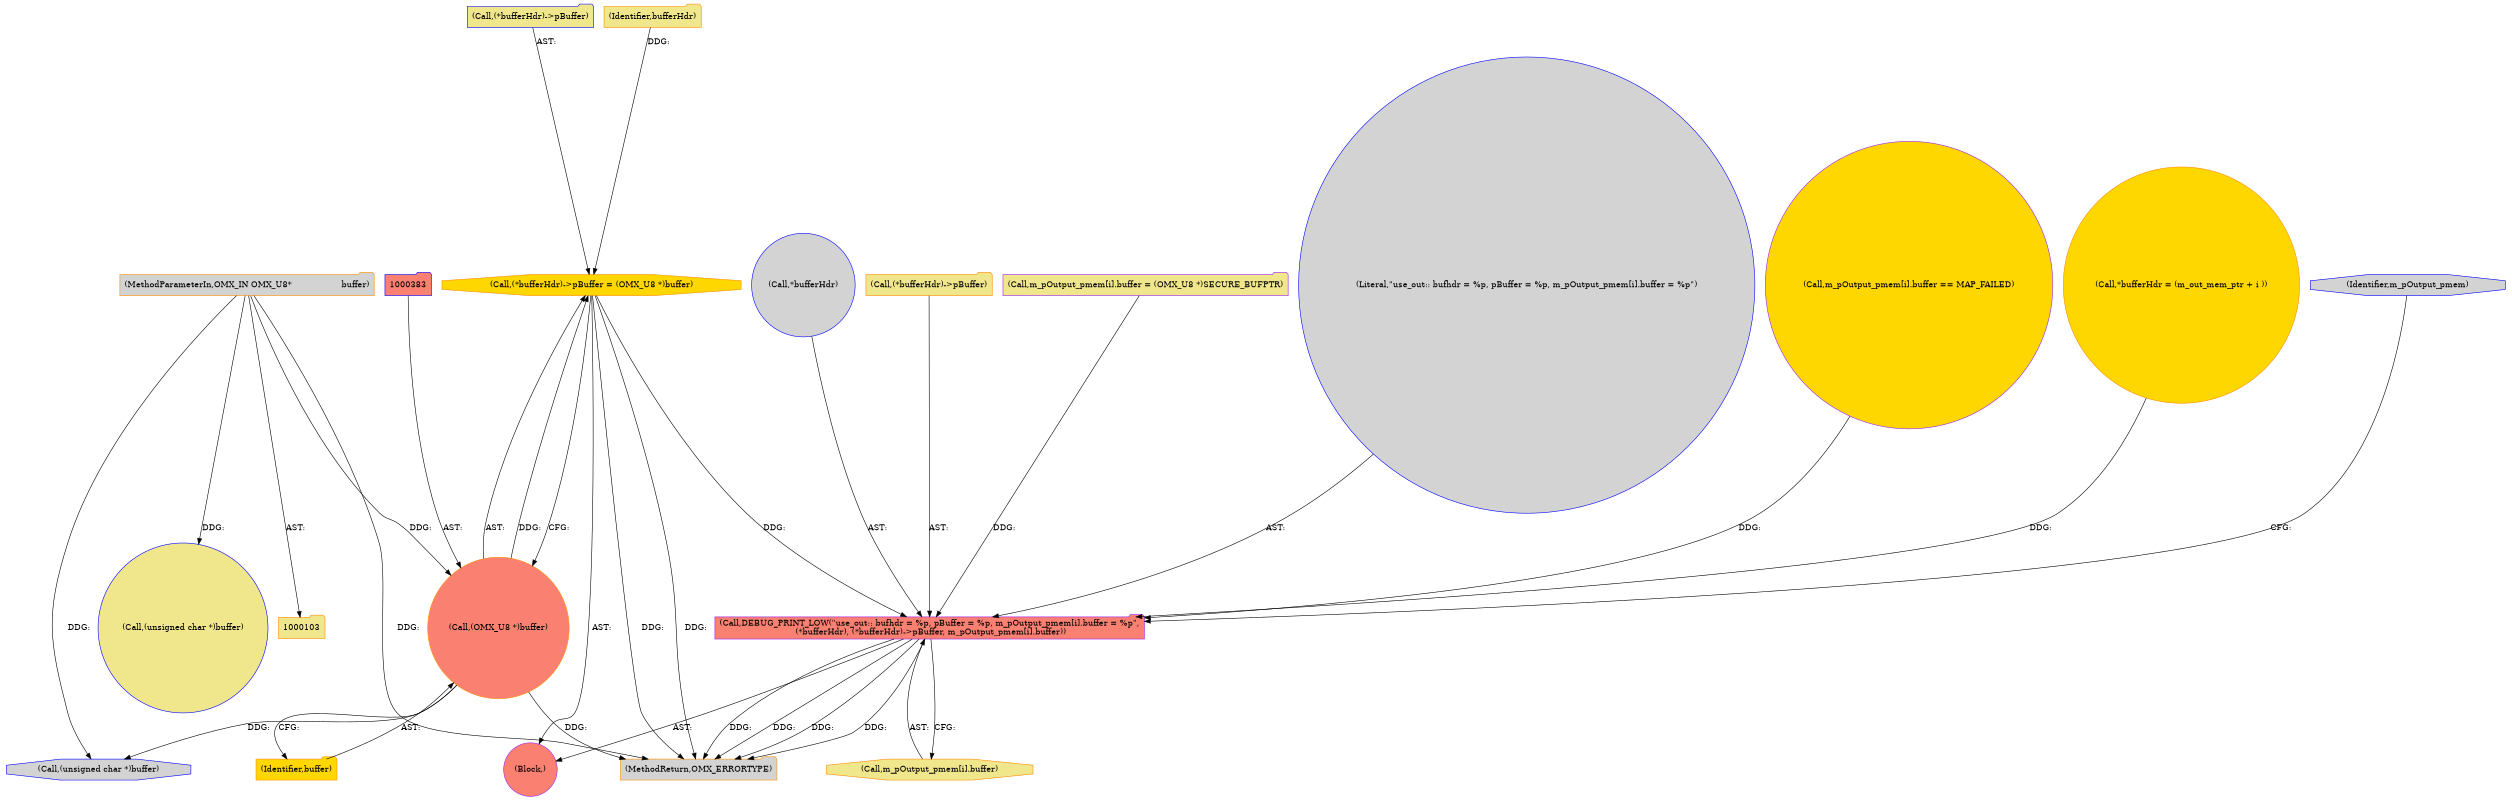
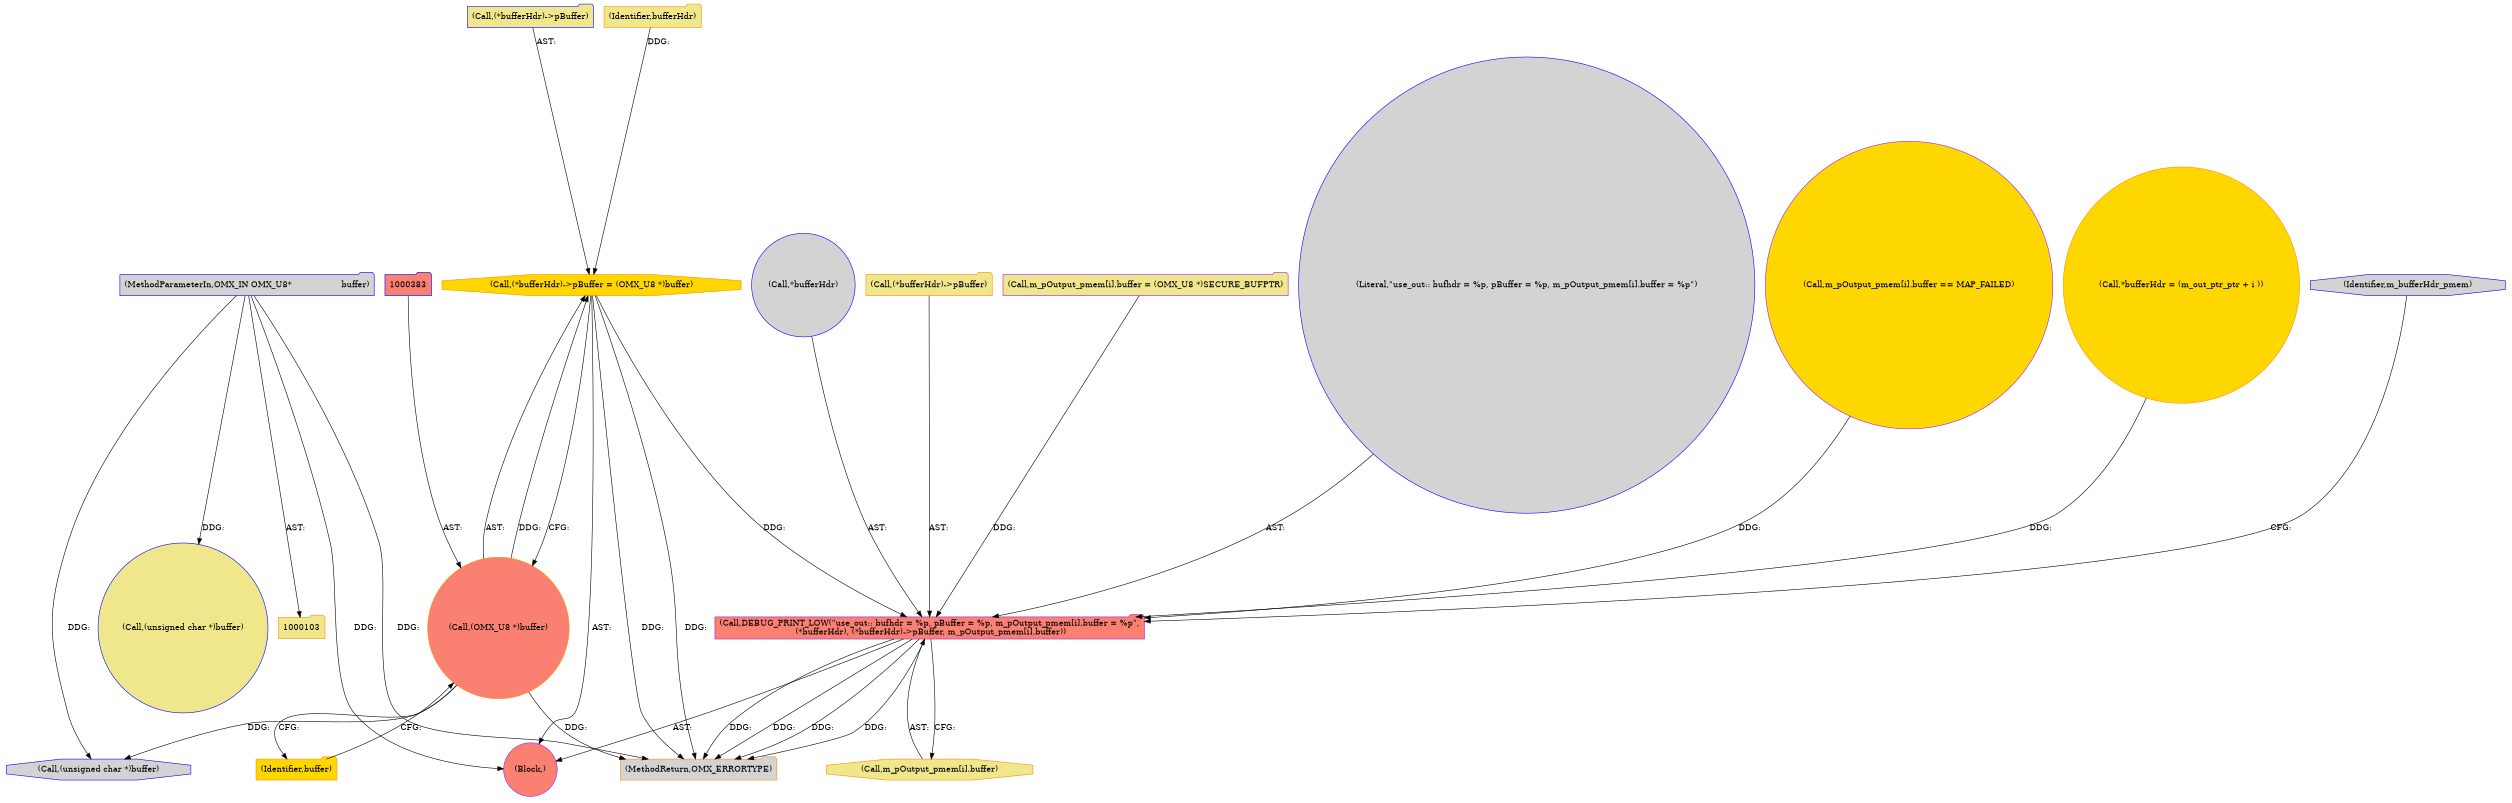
(247, 285) -> (247, 285)
(2181, 285) -> (2181, 285)
(2408, 285) -> (2408, 285)
(328, 449) -> (334, 578)
(412, 728) -> (412, 728)
